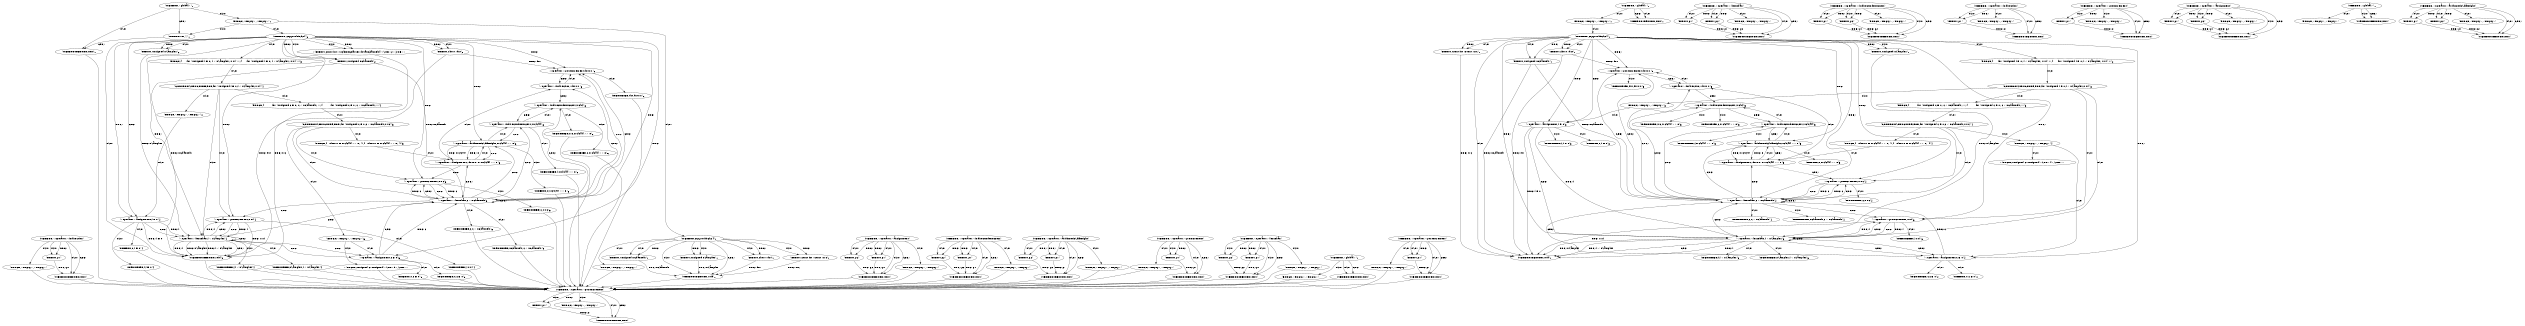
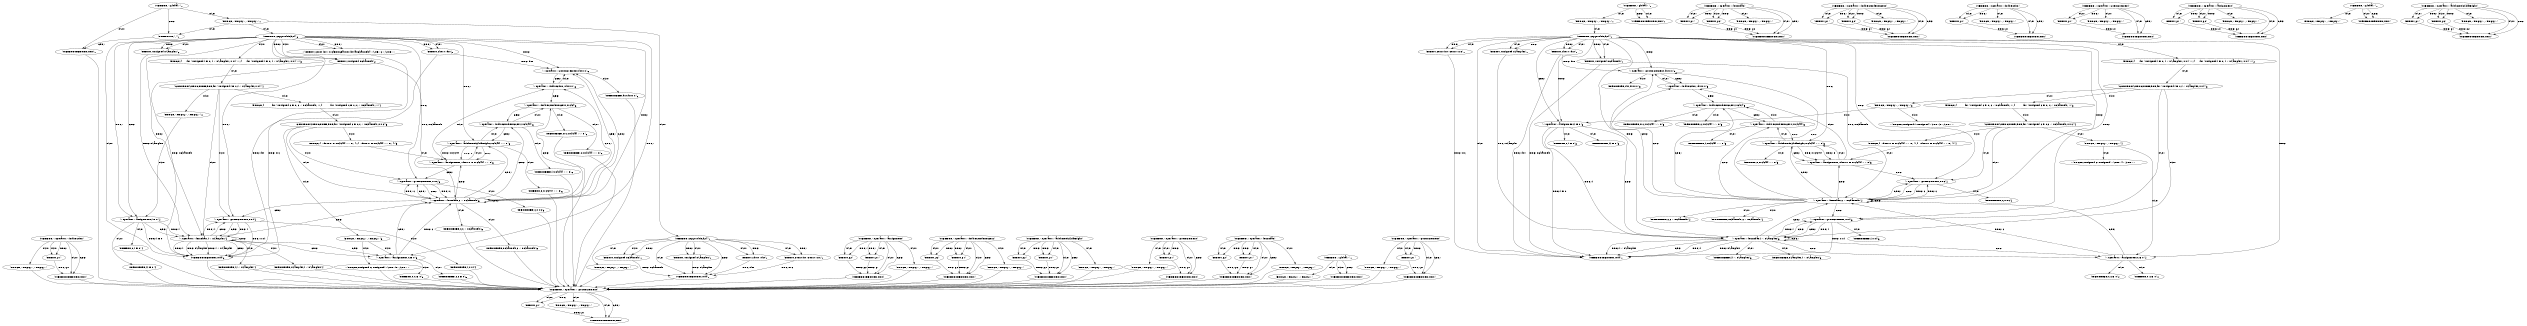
none -> (1922, 124)
